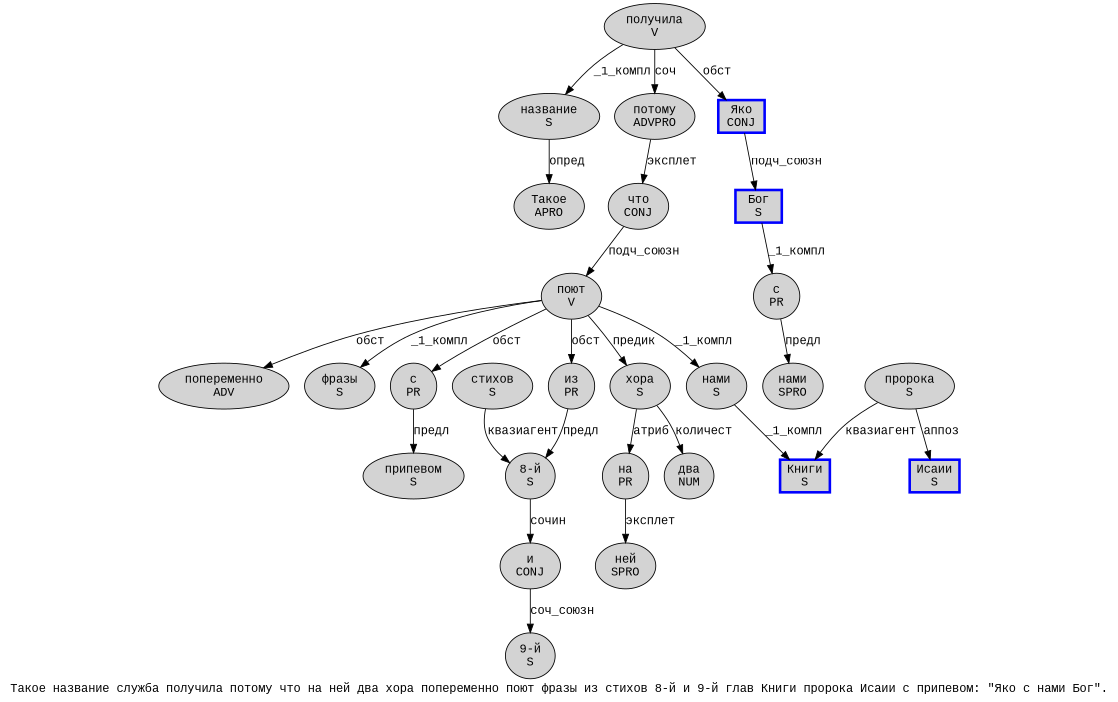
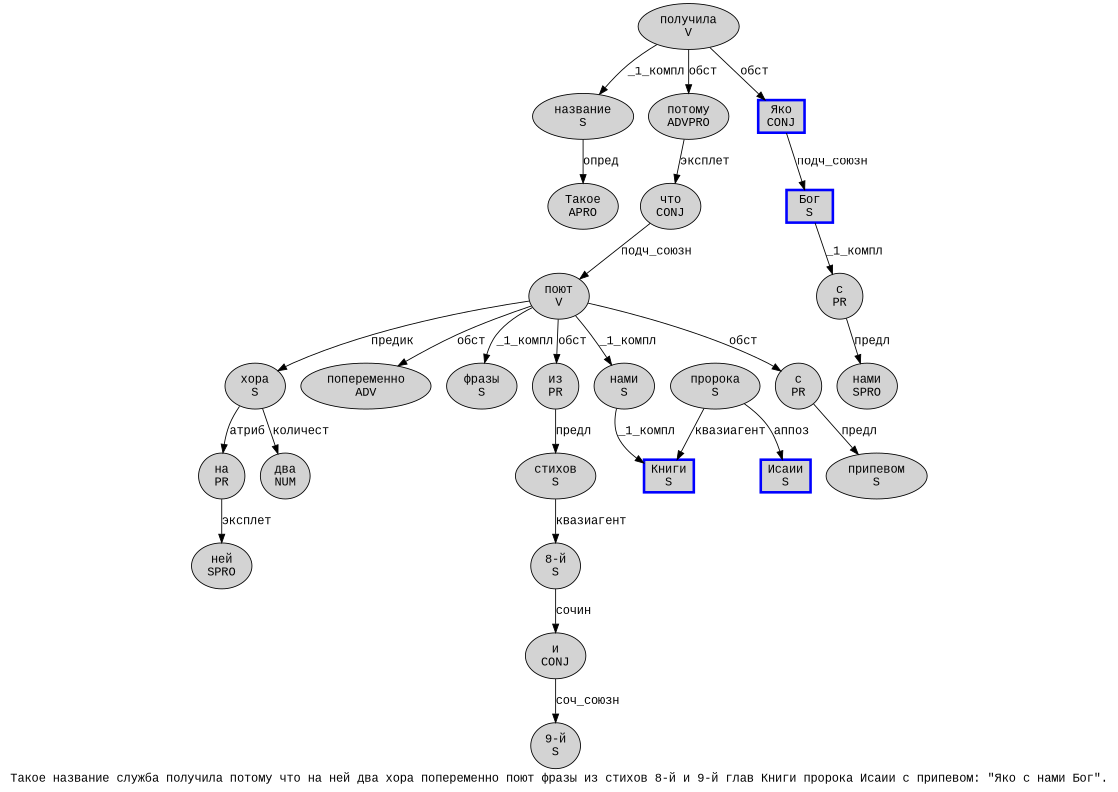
(665, 71) -> (703, 71)
(562, 431) -> (556, 427)
